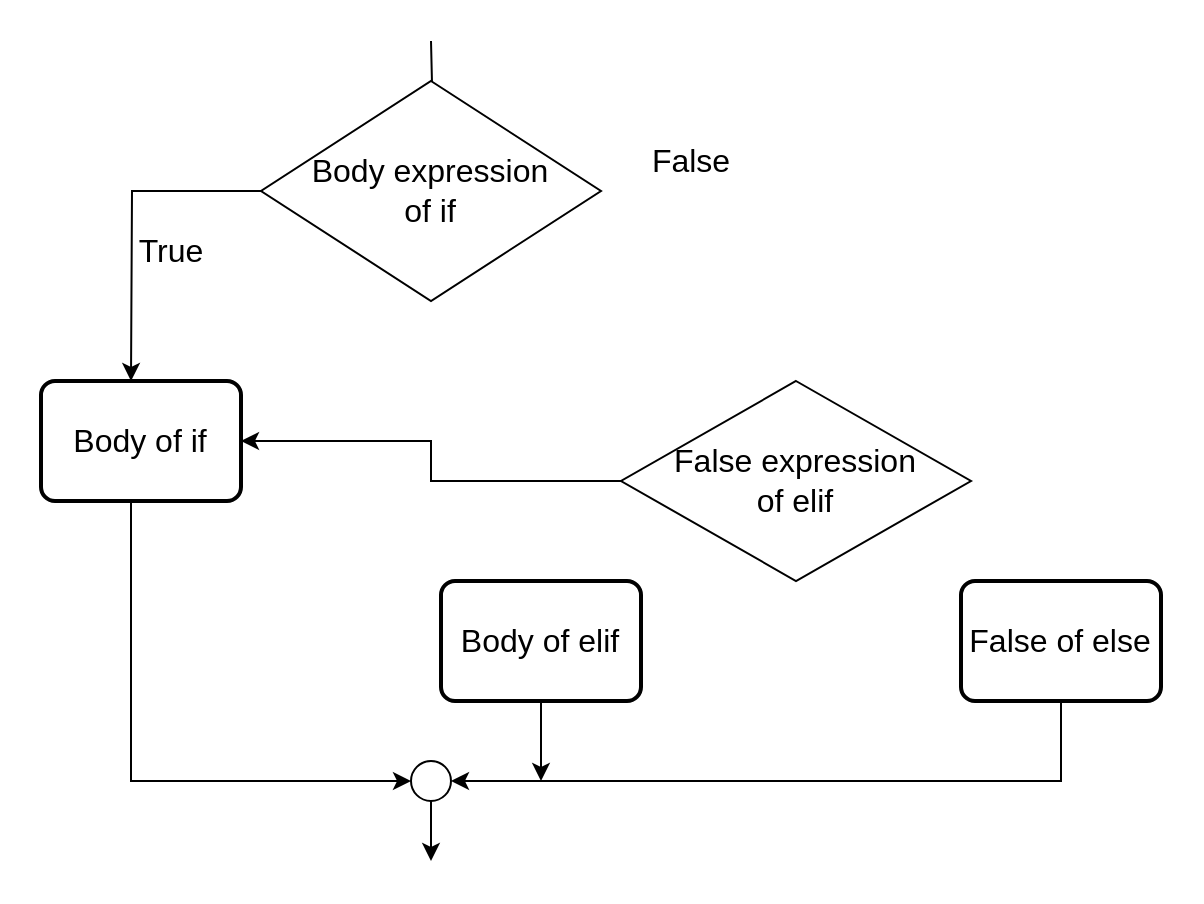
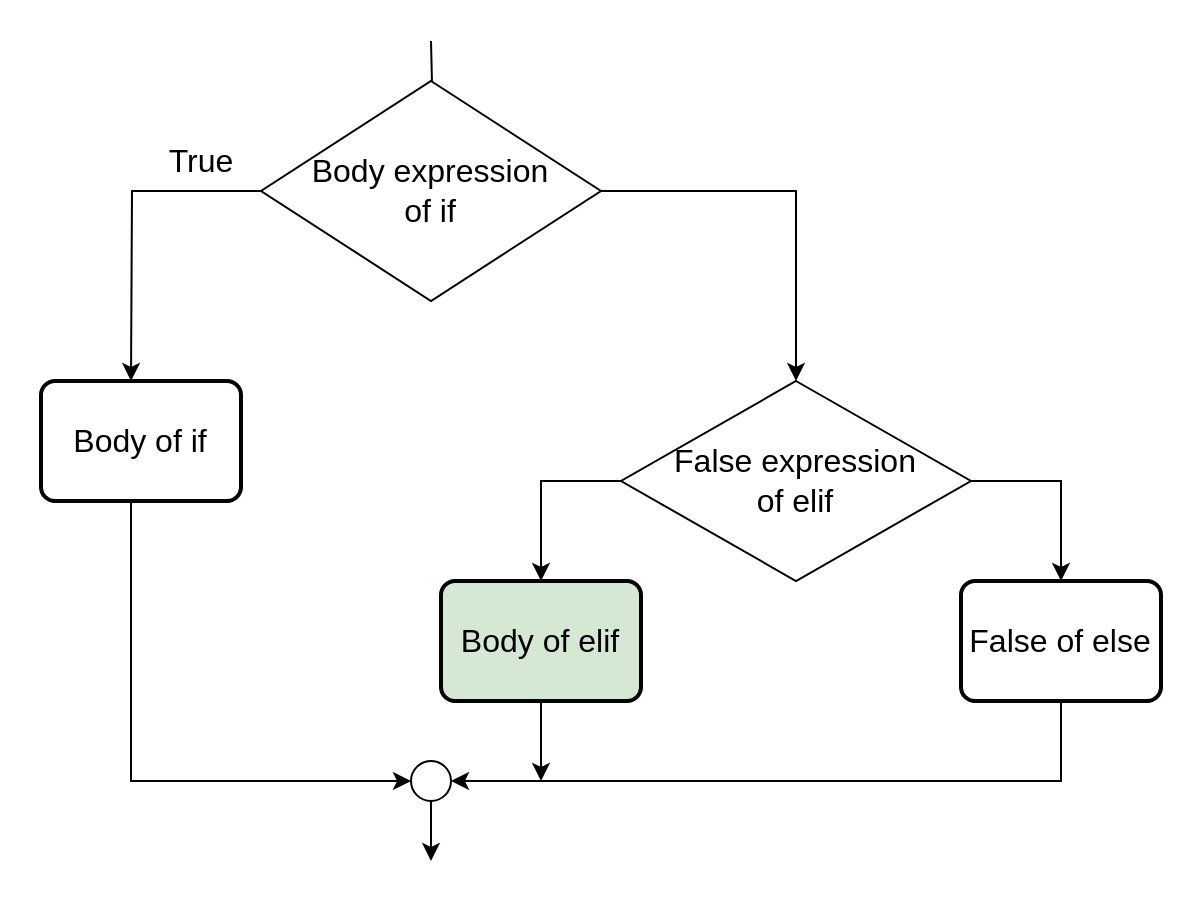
(691, 161) -> none
none -> (787, 191)
(171, 251) -> (201, 161)
(419, 441) -> (541, 523)
none -> (1059, 481)
(541, 641) -> (541, 641)
